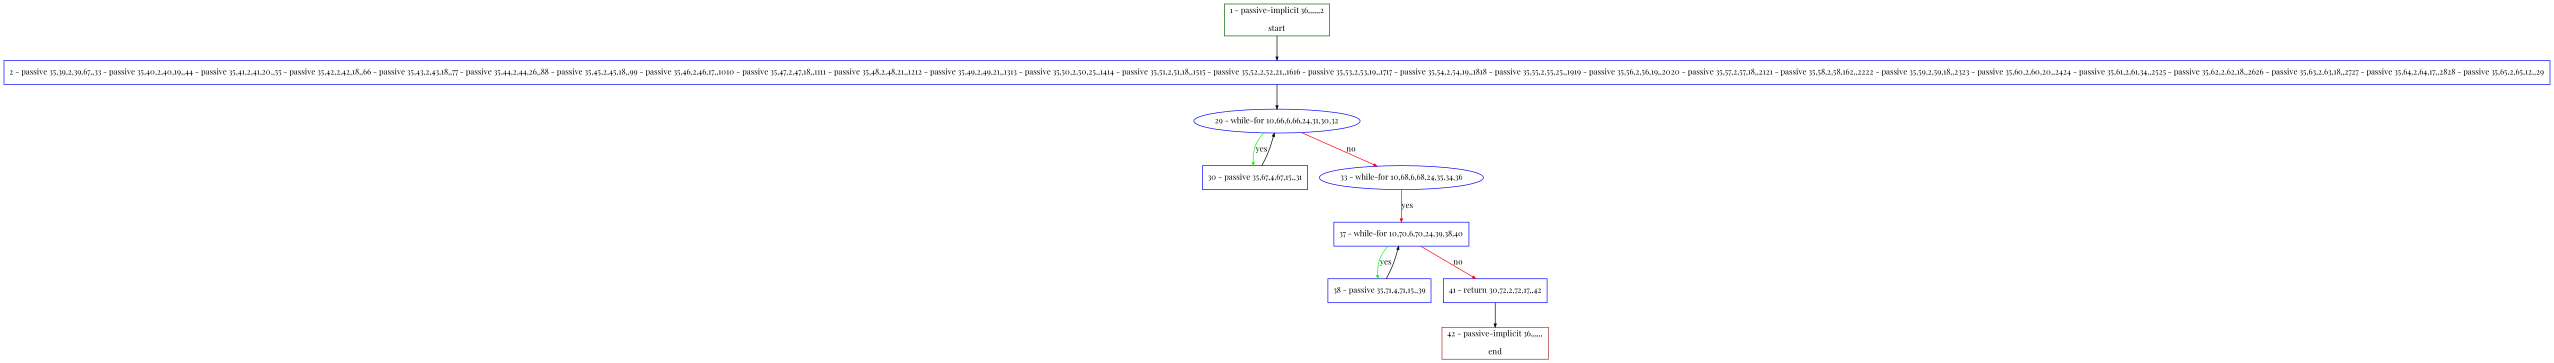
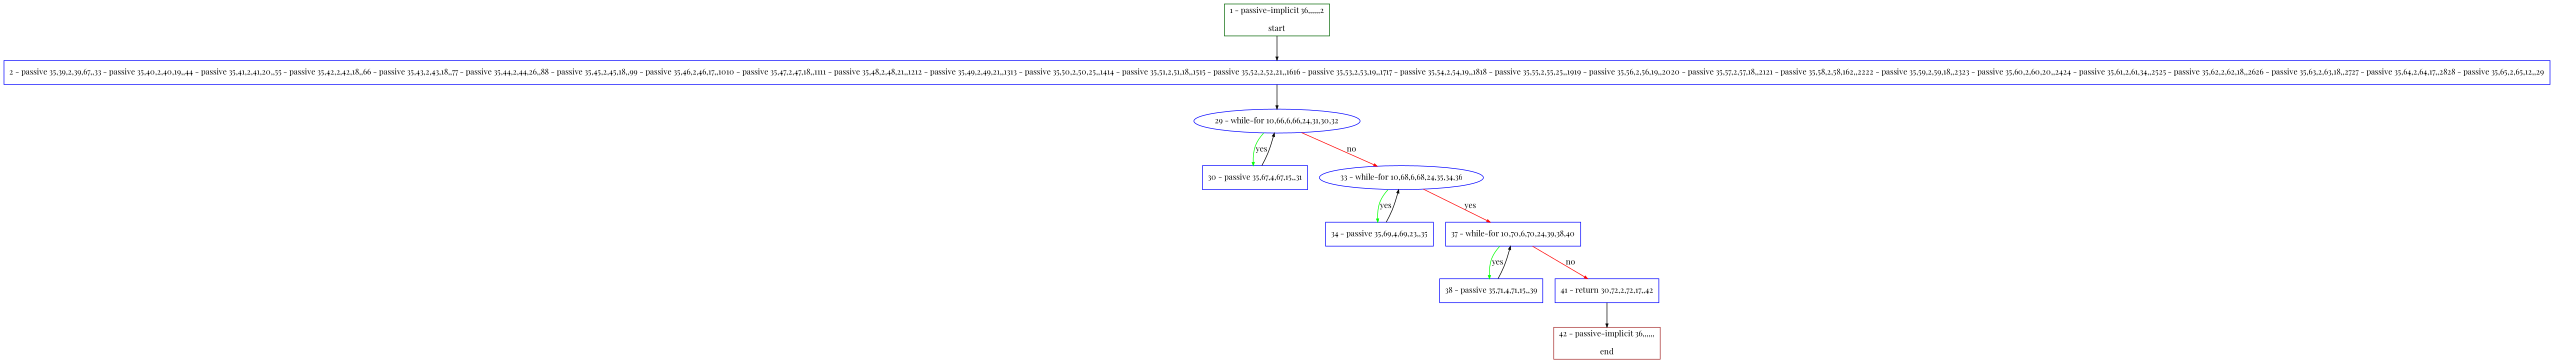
none -> (1379, 234)
